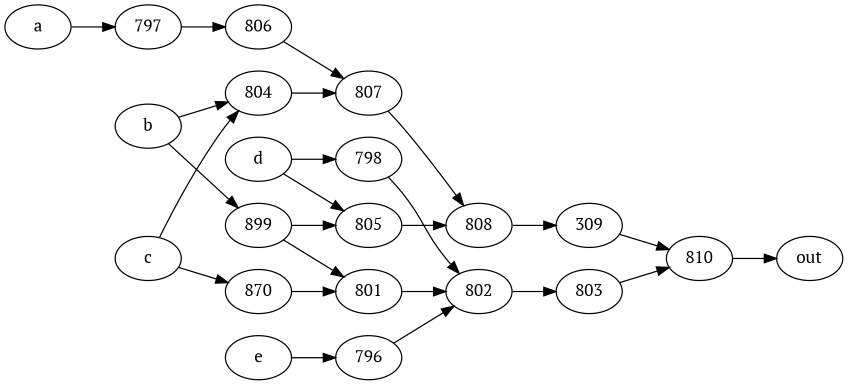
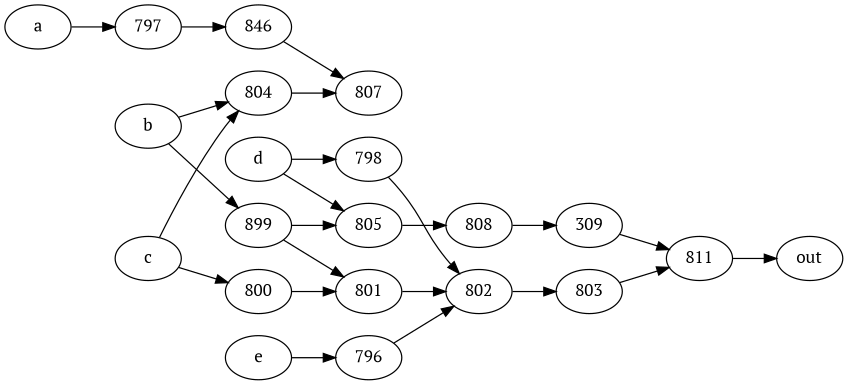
(258, 27) -> (258, 27)
(423, 152) -> none
(699, 258) -> (699, 258)
(258, 292) -> (258, 292)
